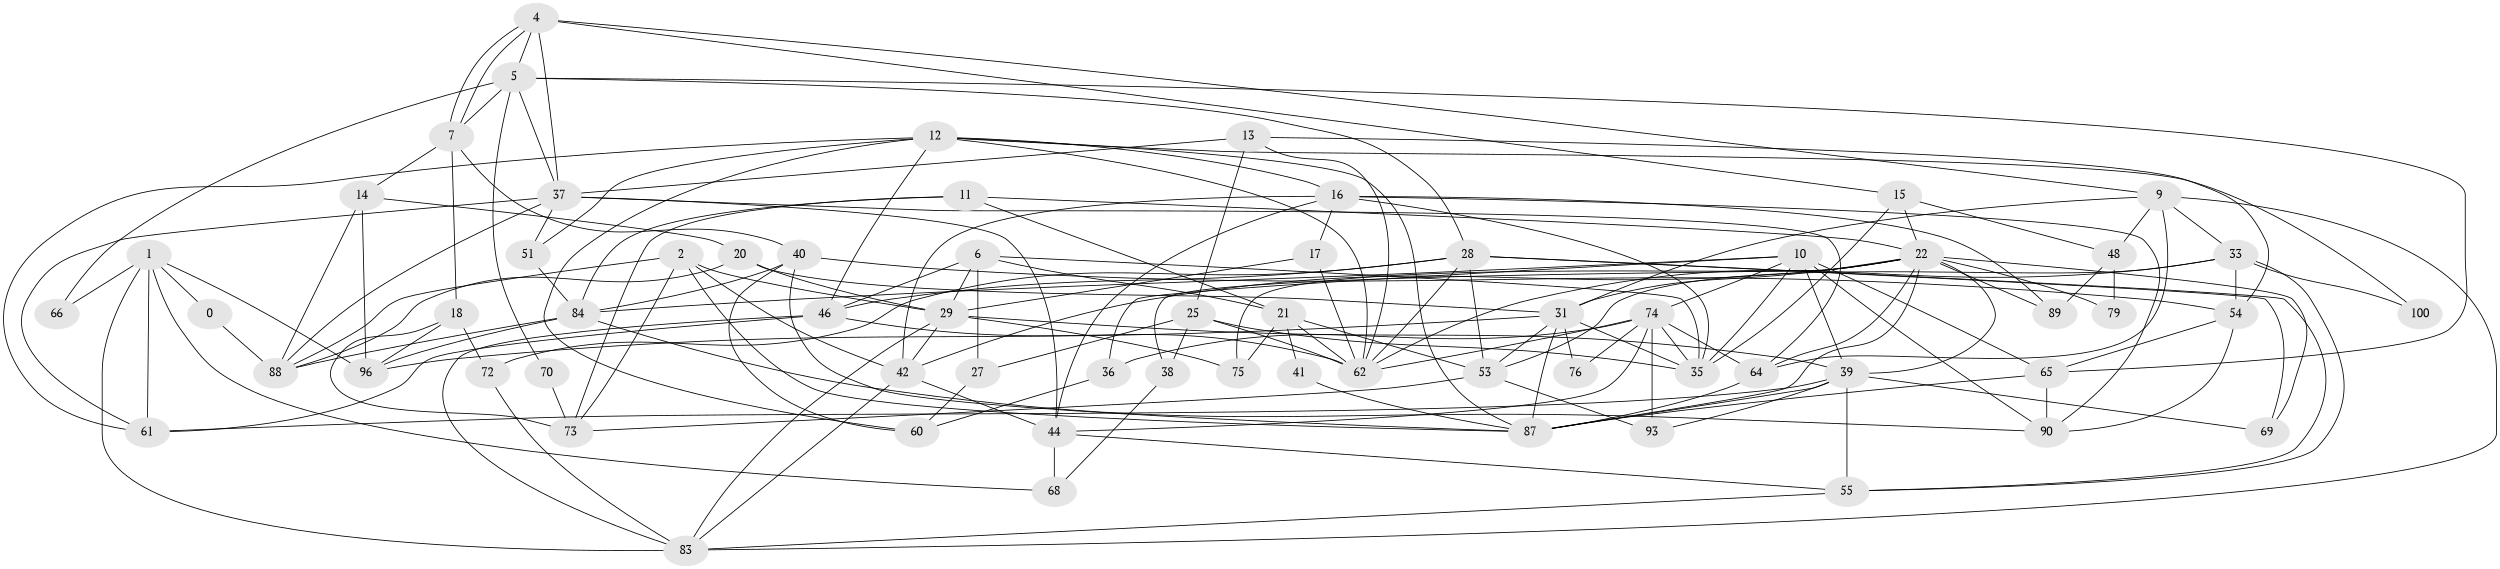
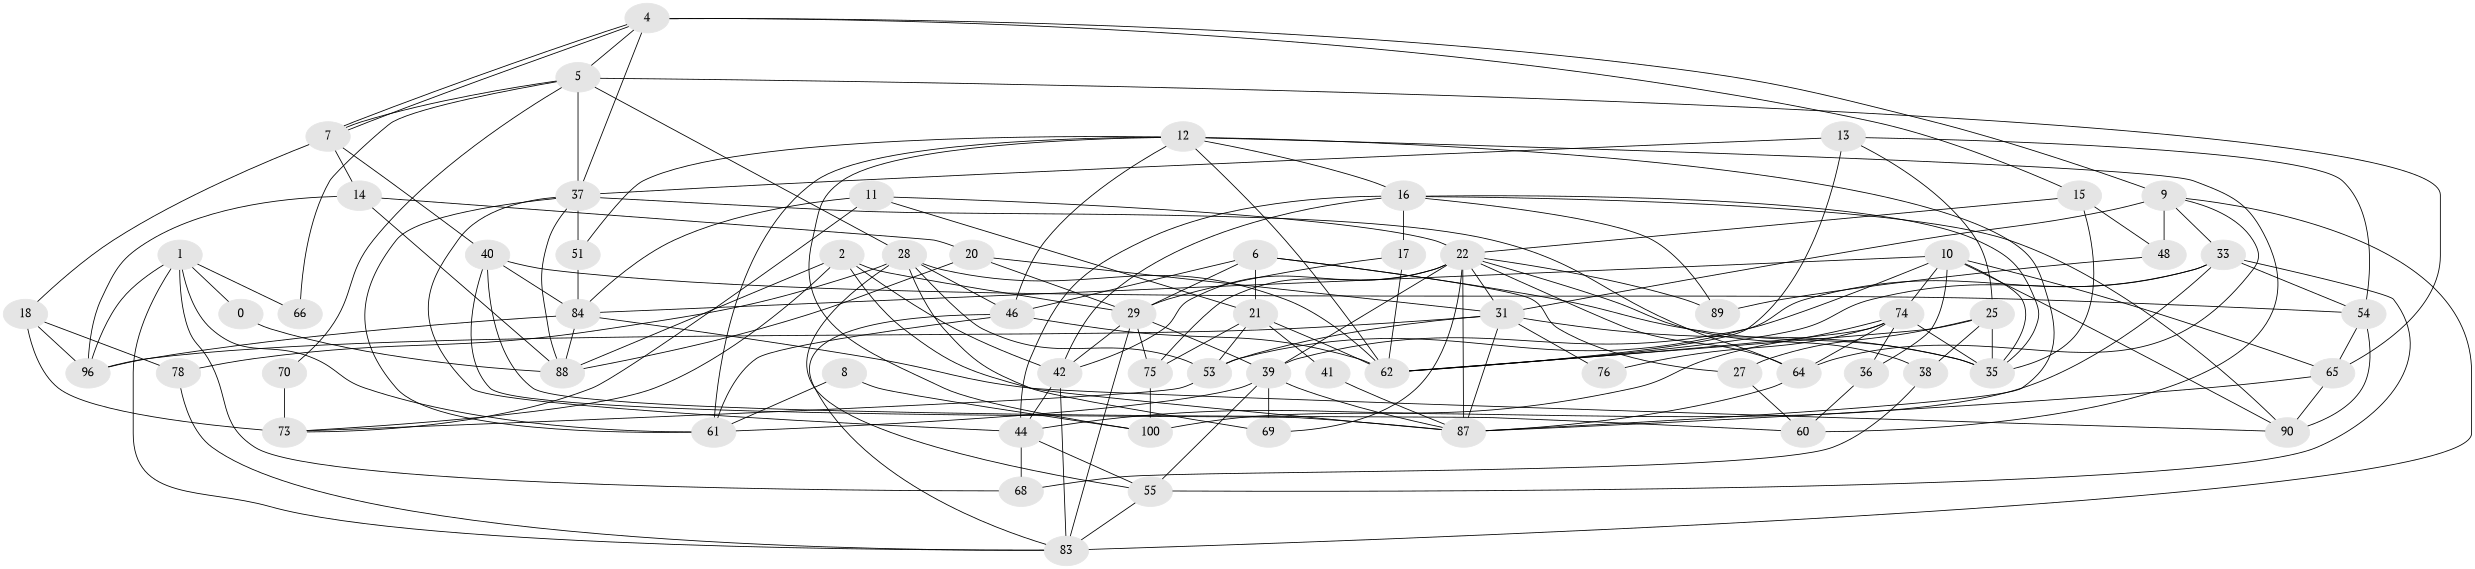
(2114, 314) -> none
(488, 373) -> (178, 373)
none -> (844, 373)
none -> (1150, 403)
(1652, 432) -> none
